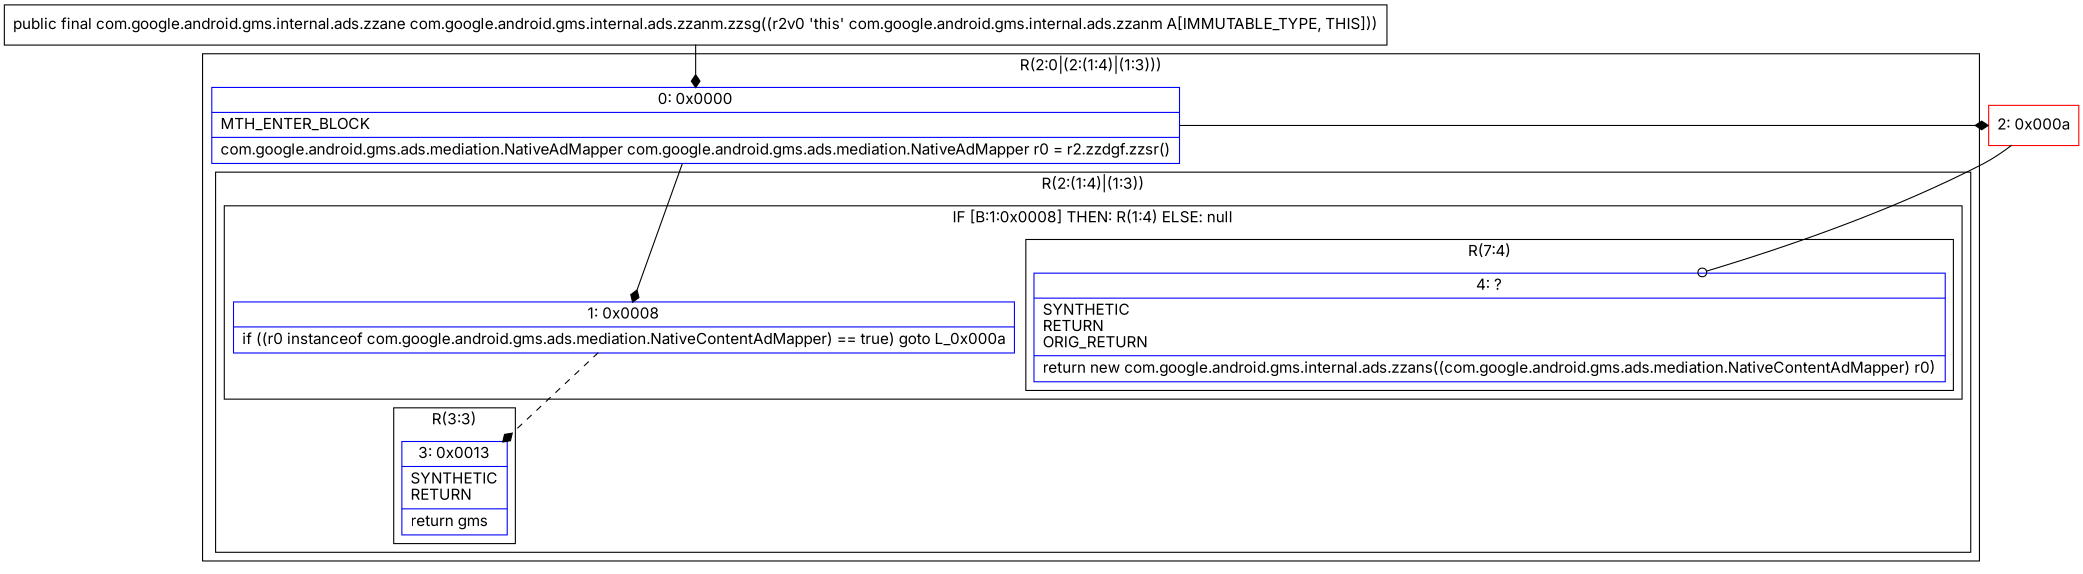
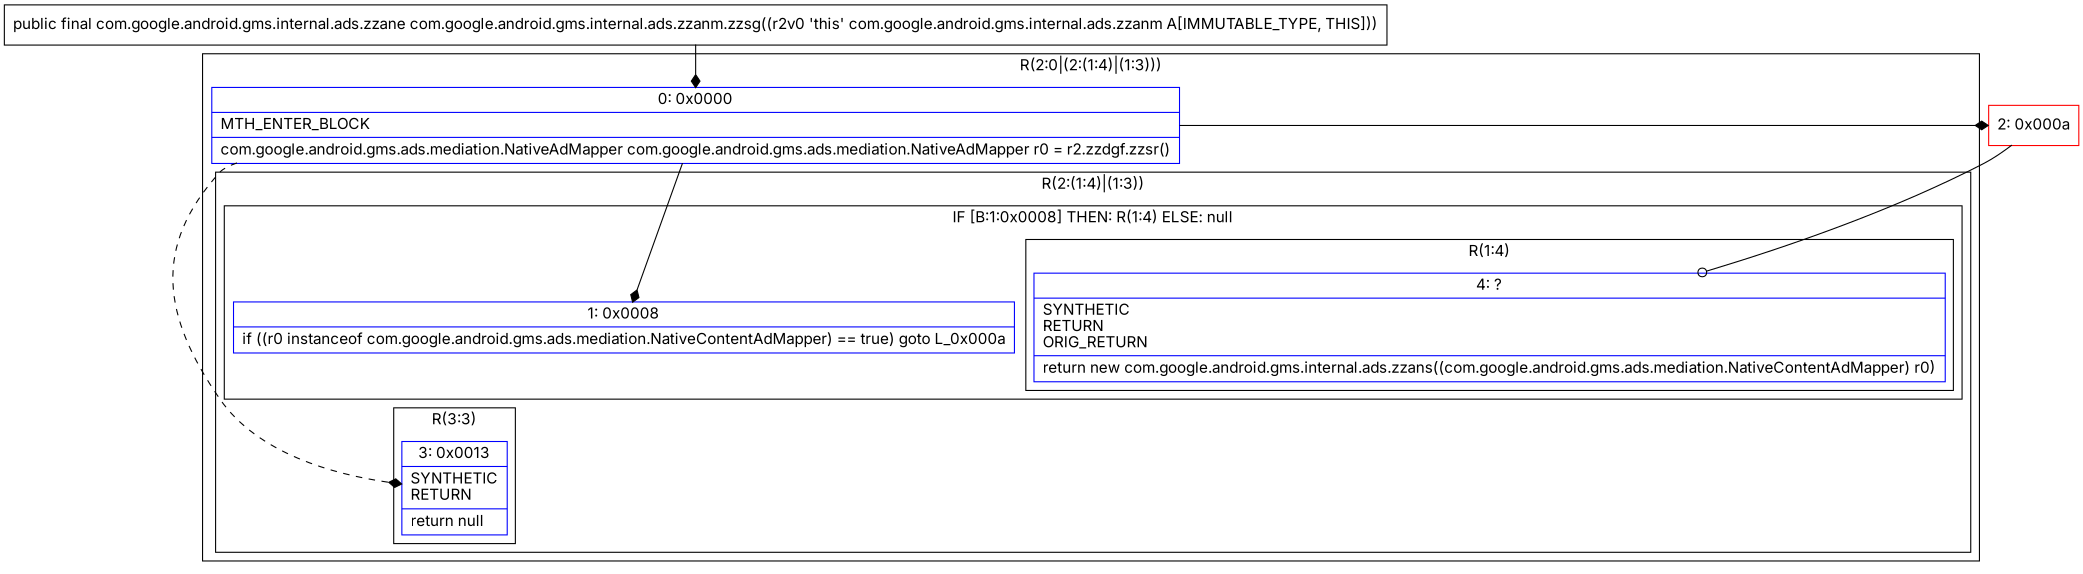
(1490, 252) -> (1490, 252)
(557, 391) -> (195, 356)
(450, 521) -> (447, 521)
